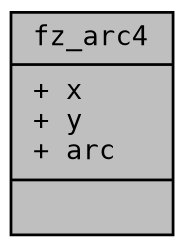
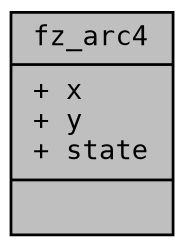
(76, 151) -> (92, 151)
